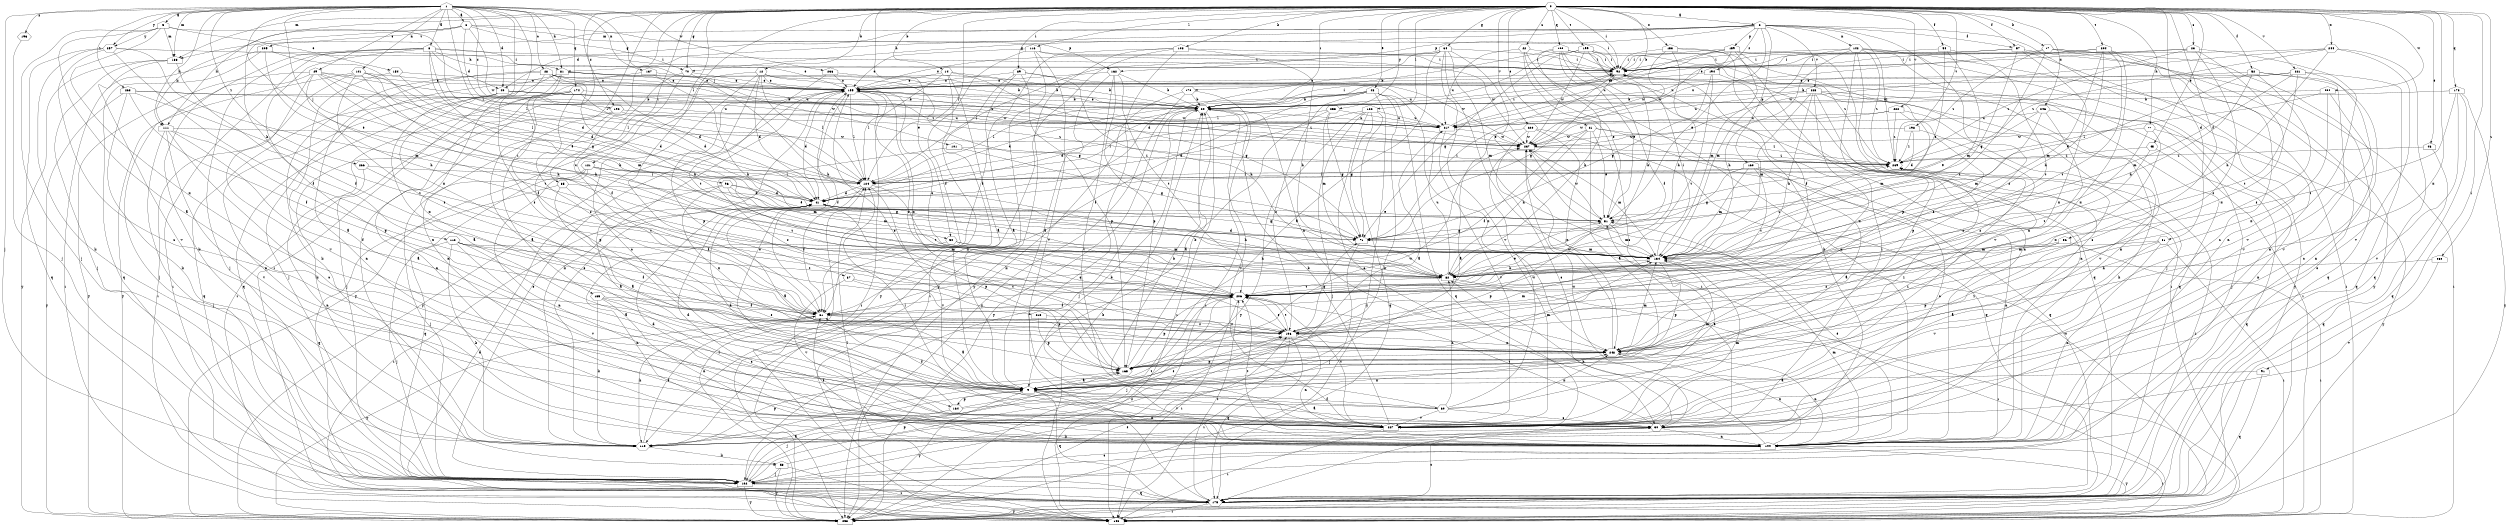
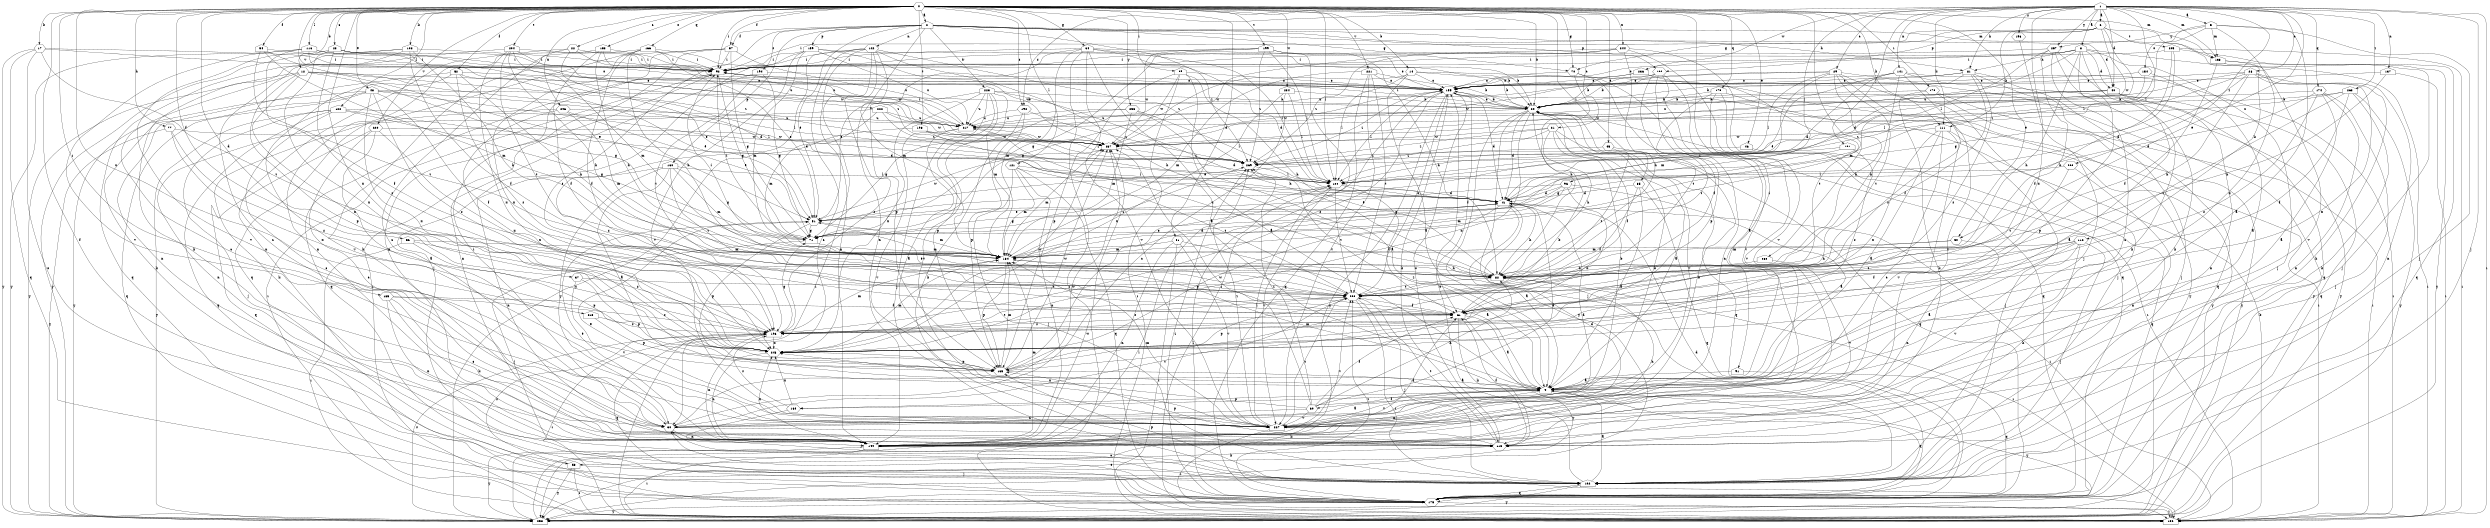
(745, 278) -> none
(1940, 296) -> (561, 296)
